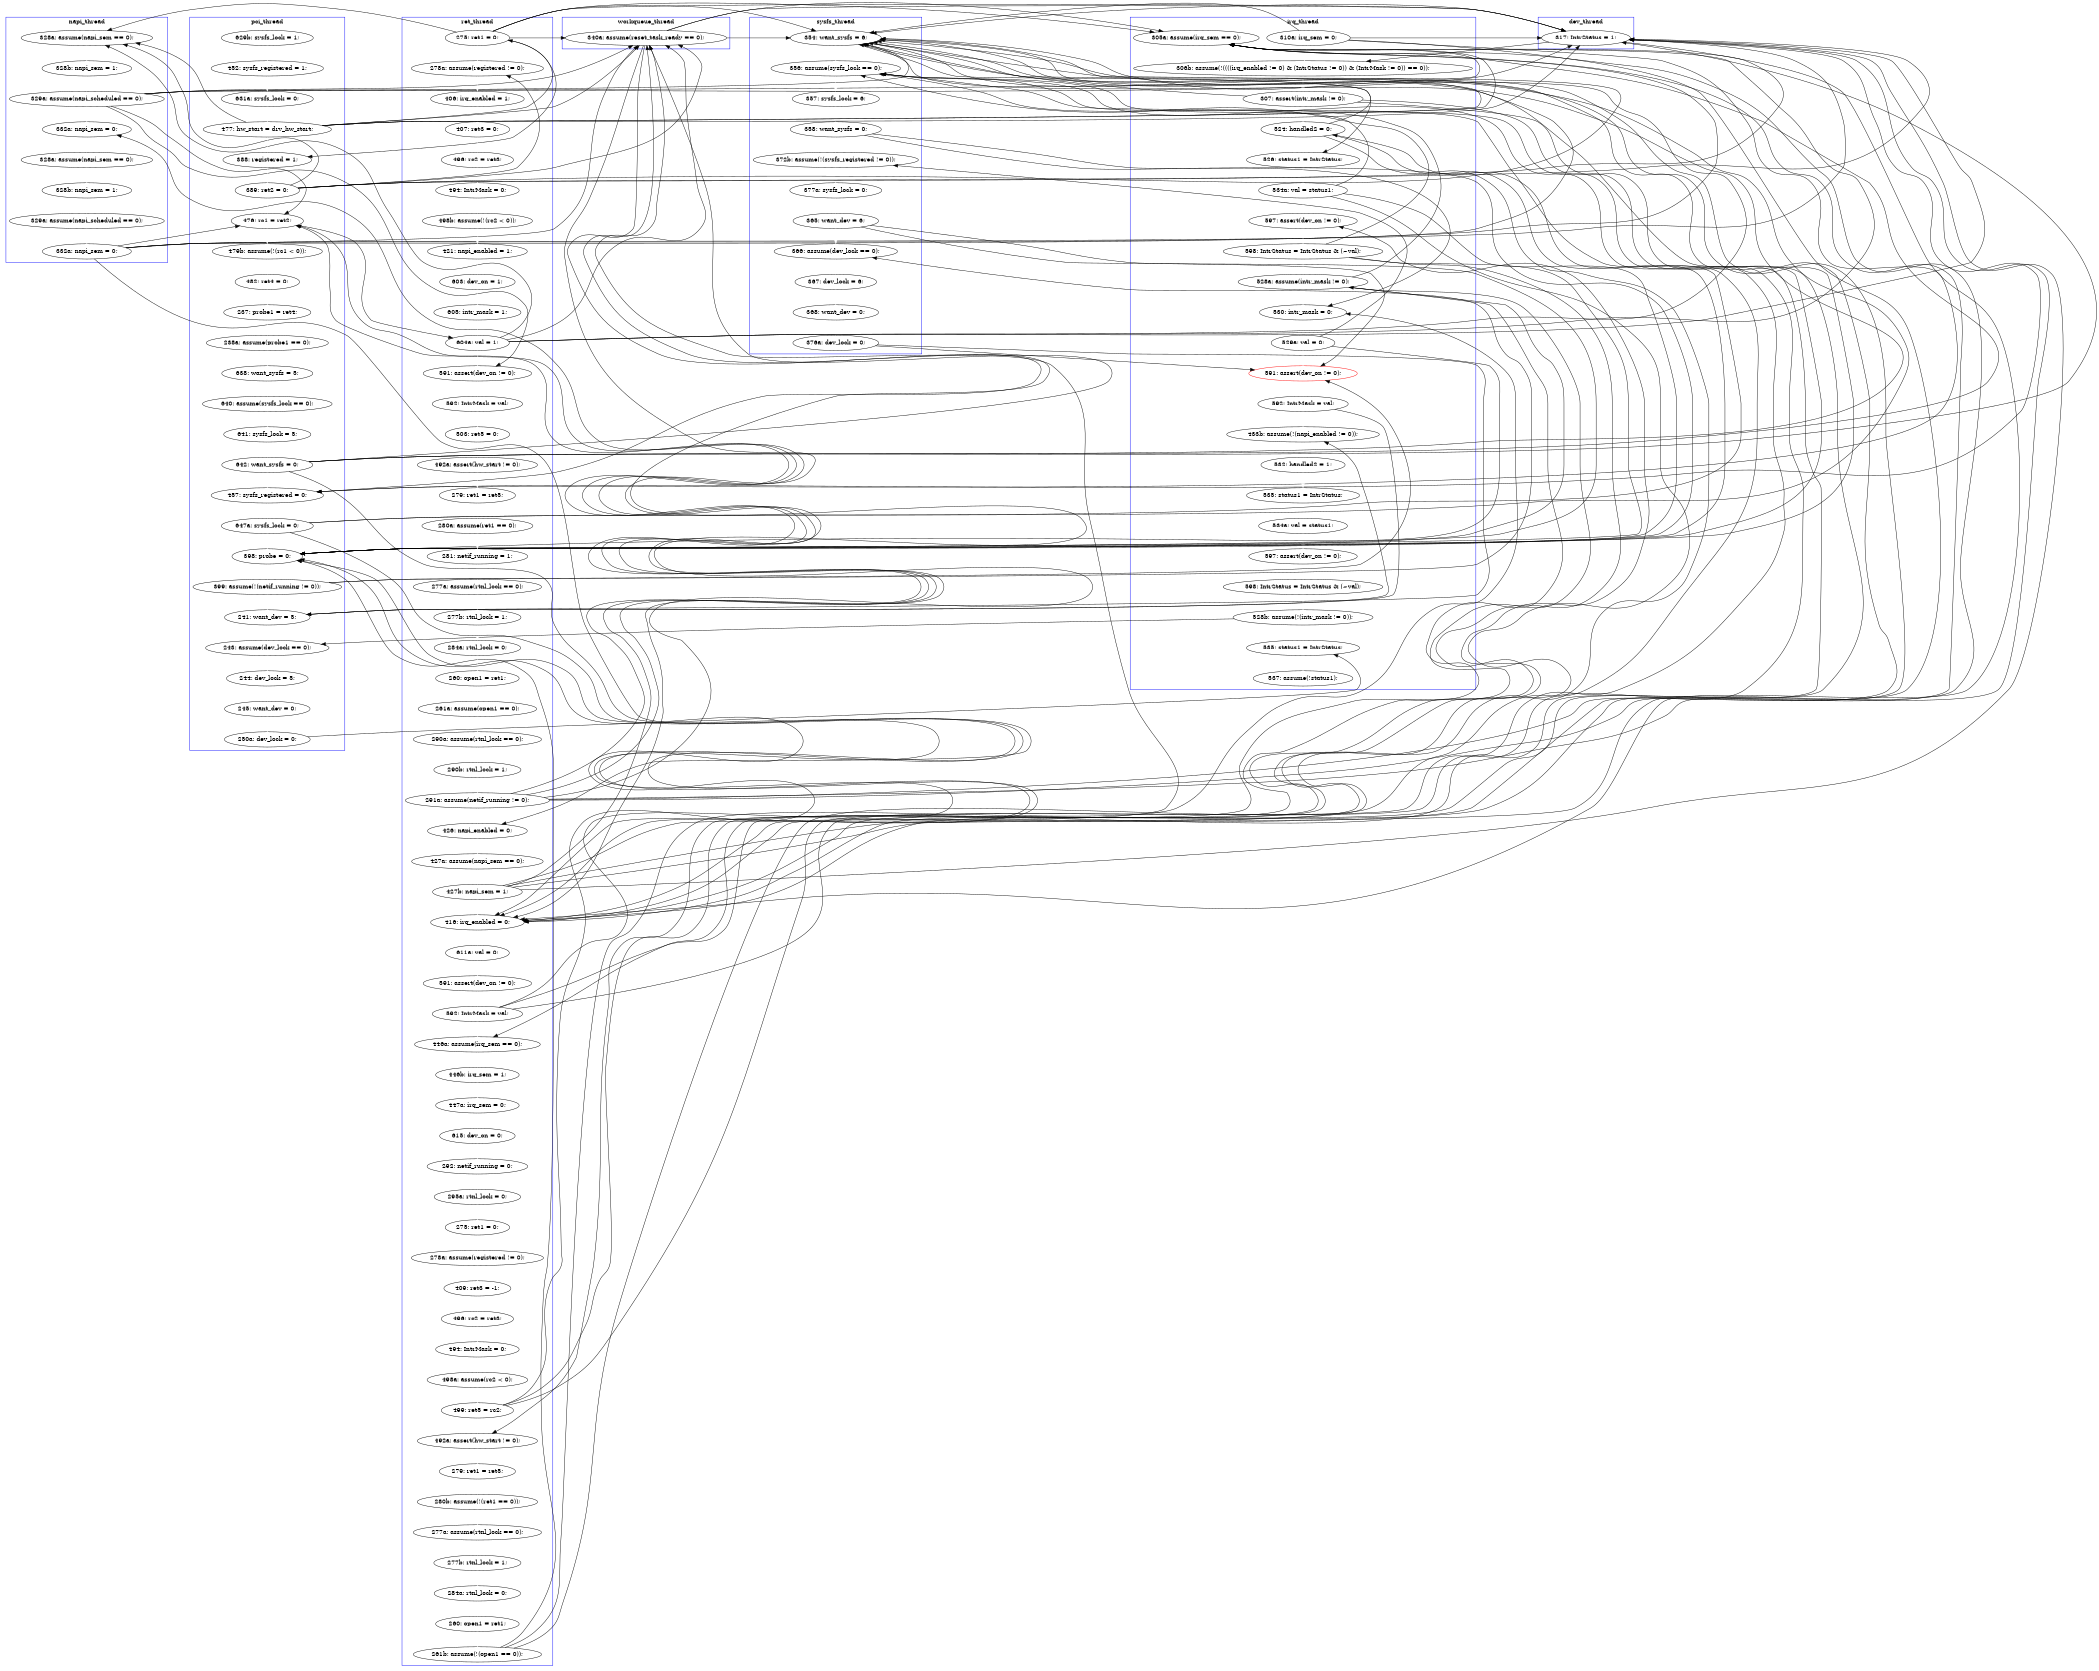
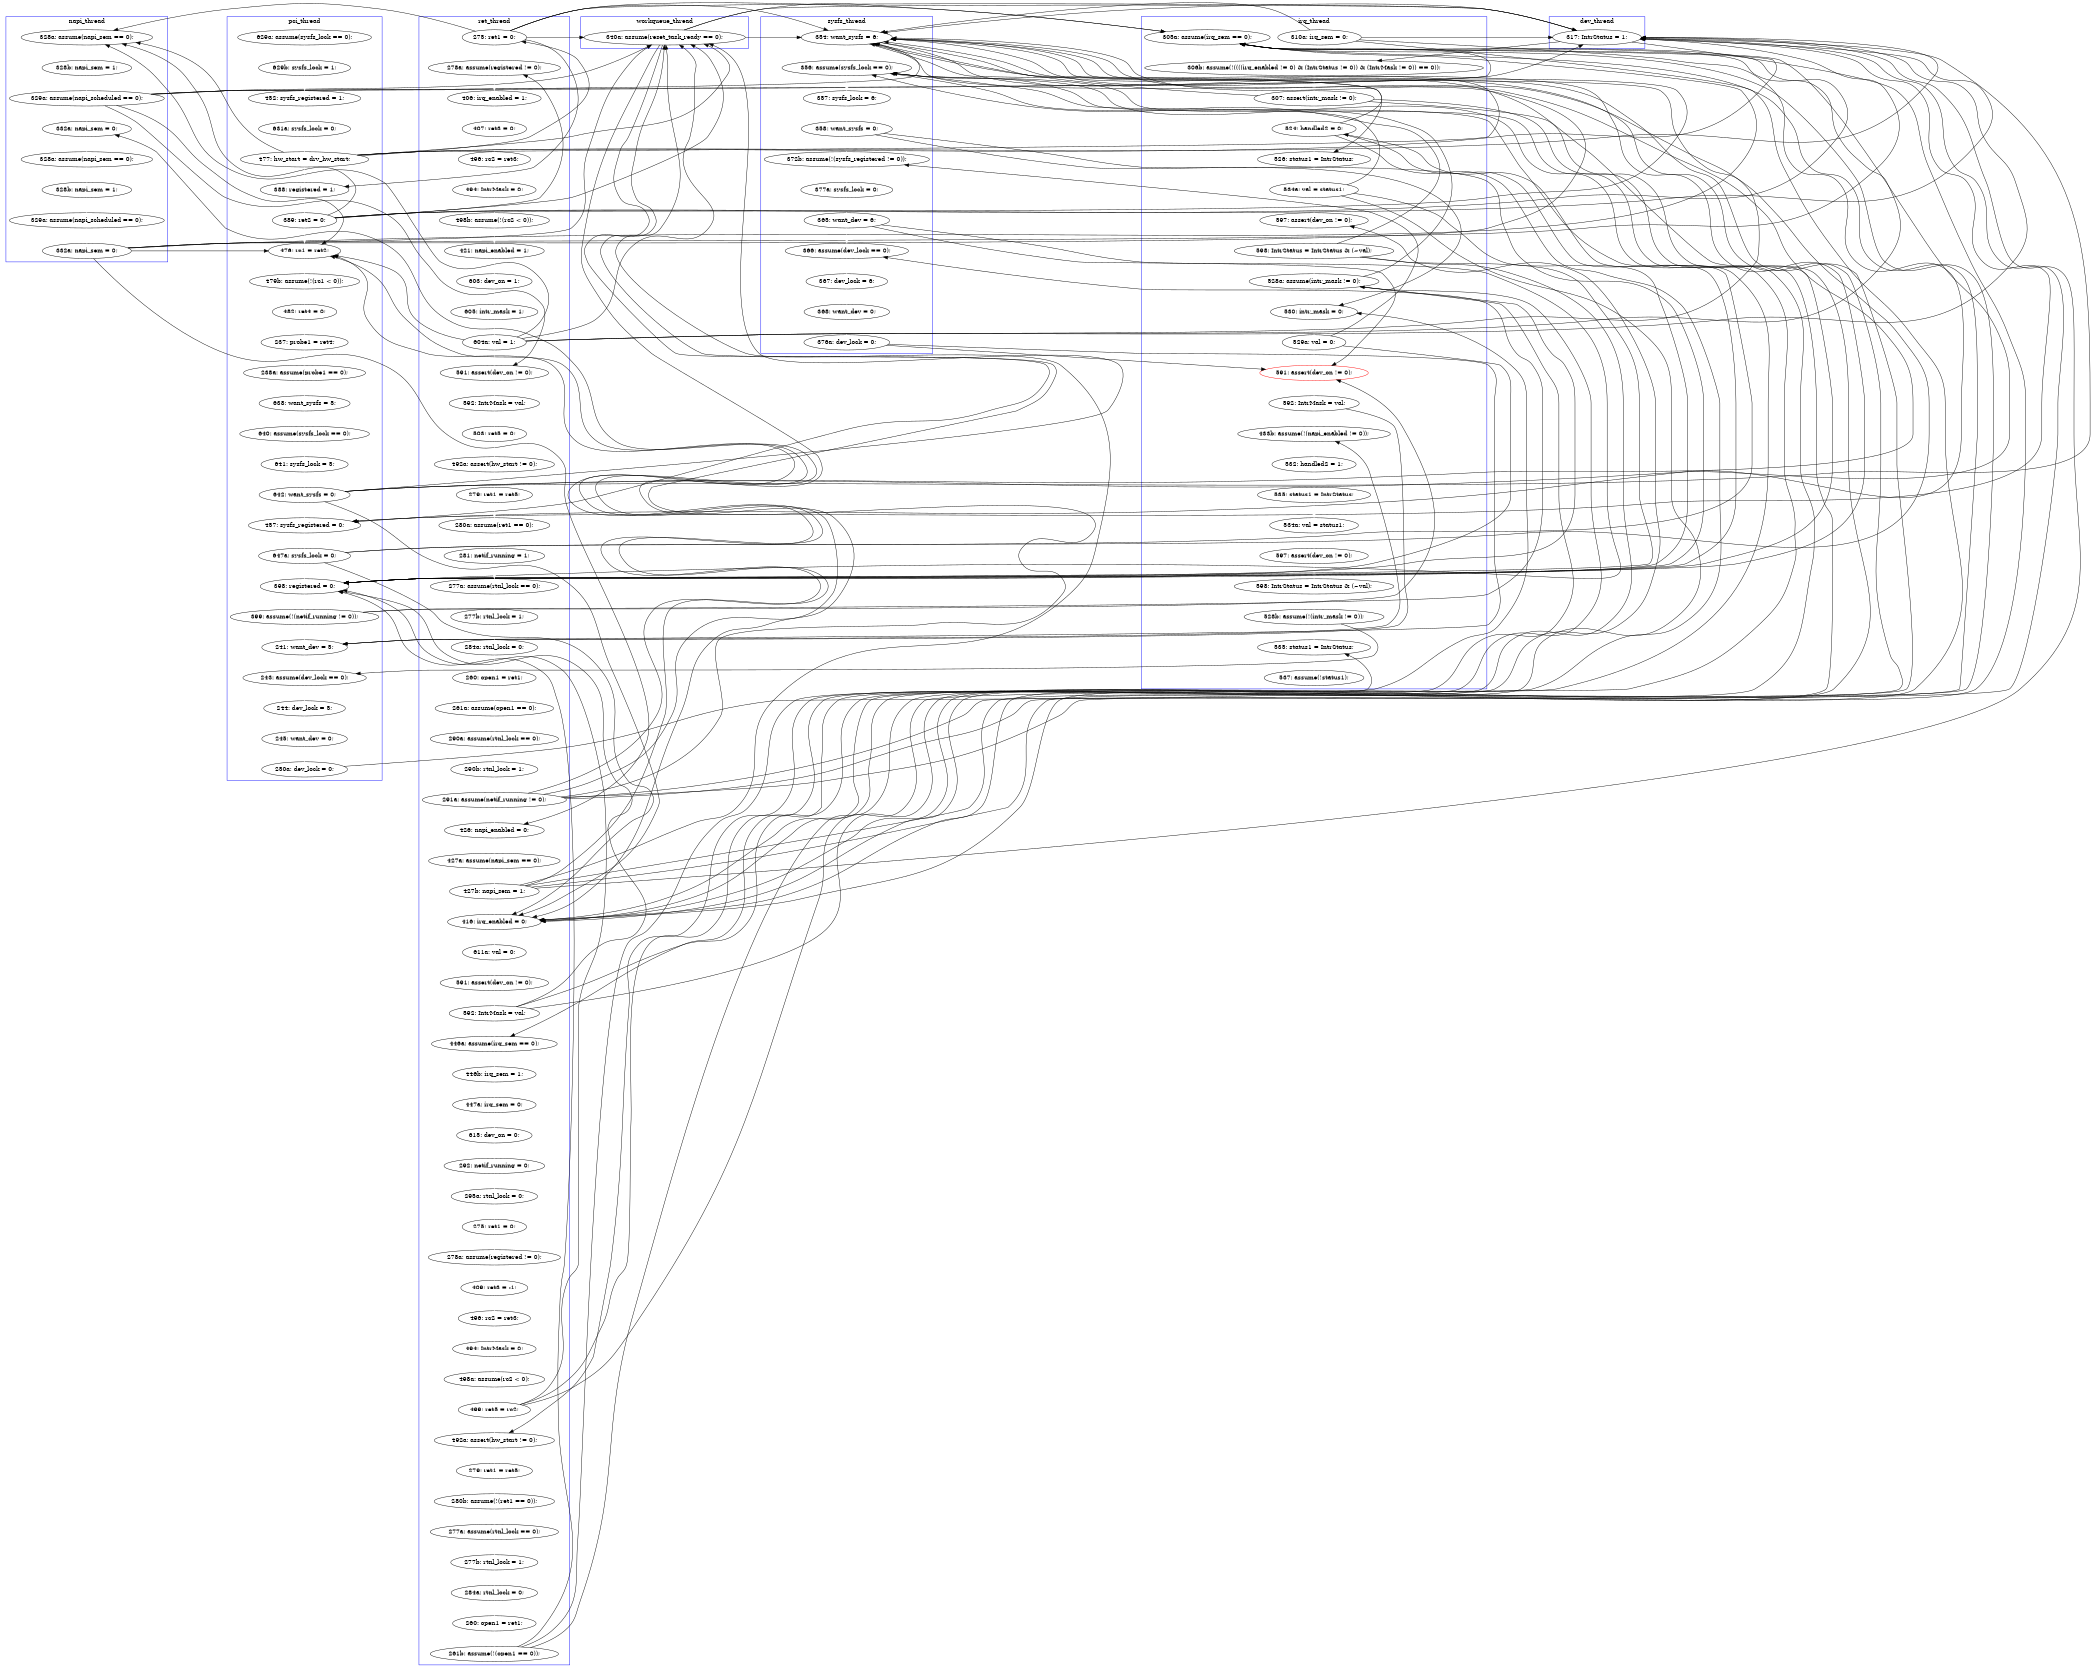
none -> (305, 37)
(362, 290) -> (407, 292)
(267, 556) -> (305, 586)
